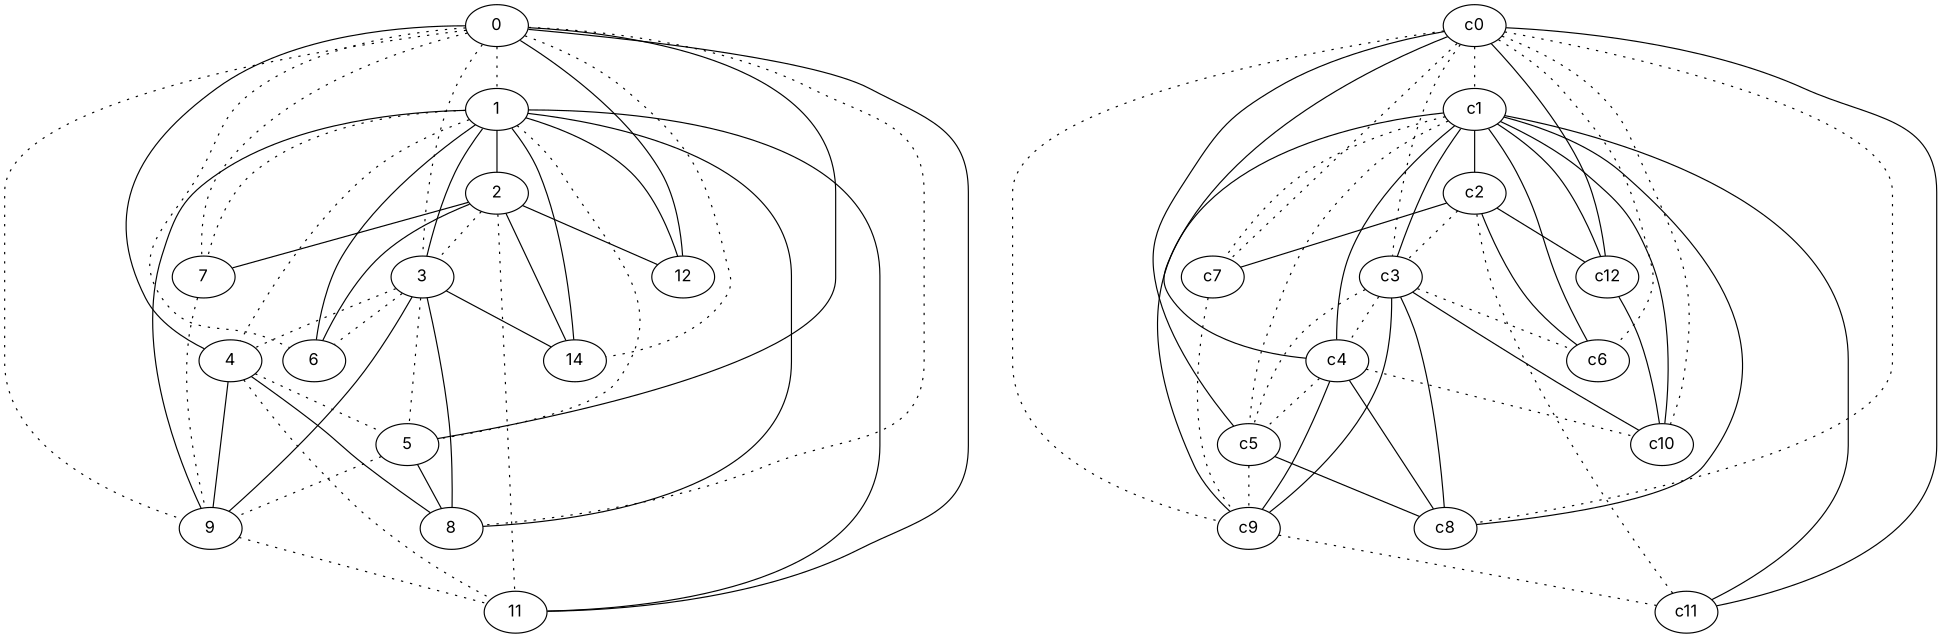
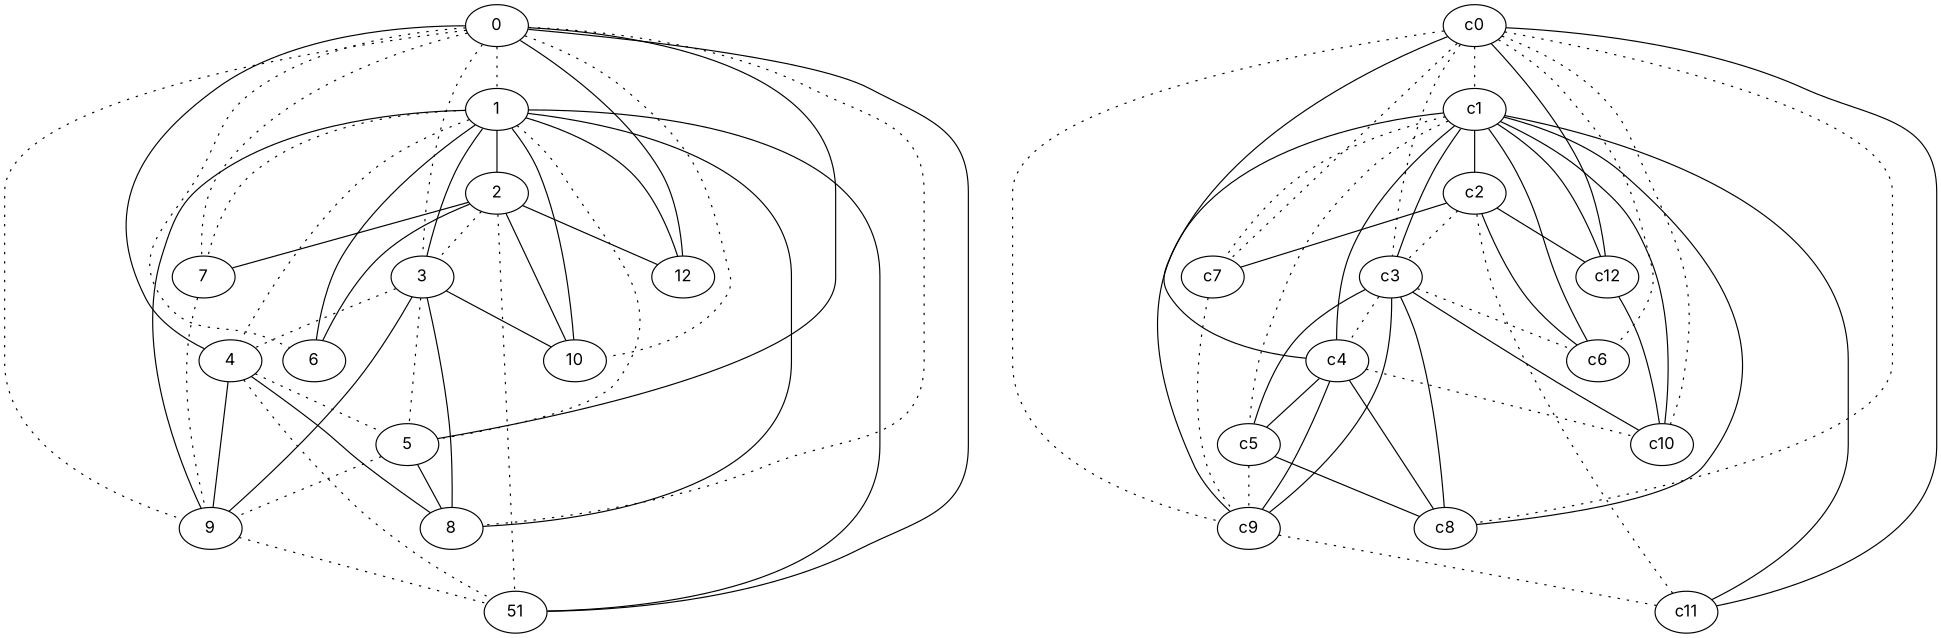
(1195, 166) -> none
(368, 319) -> none
(1293, 343) -> (1293, 343)
(575, 361) -> (575, 361)
(1293, 403) -> (1293, 403)
(516, 612) -> (516, 612)
